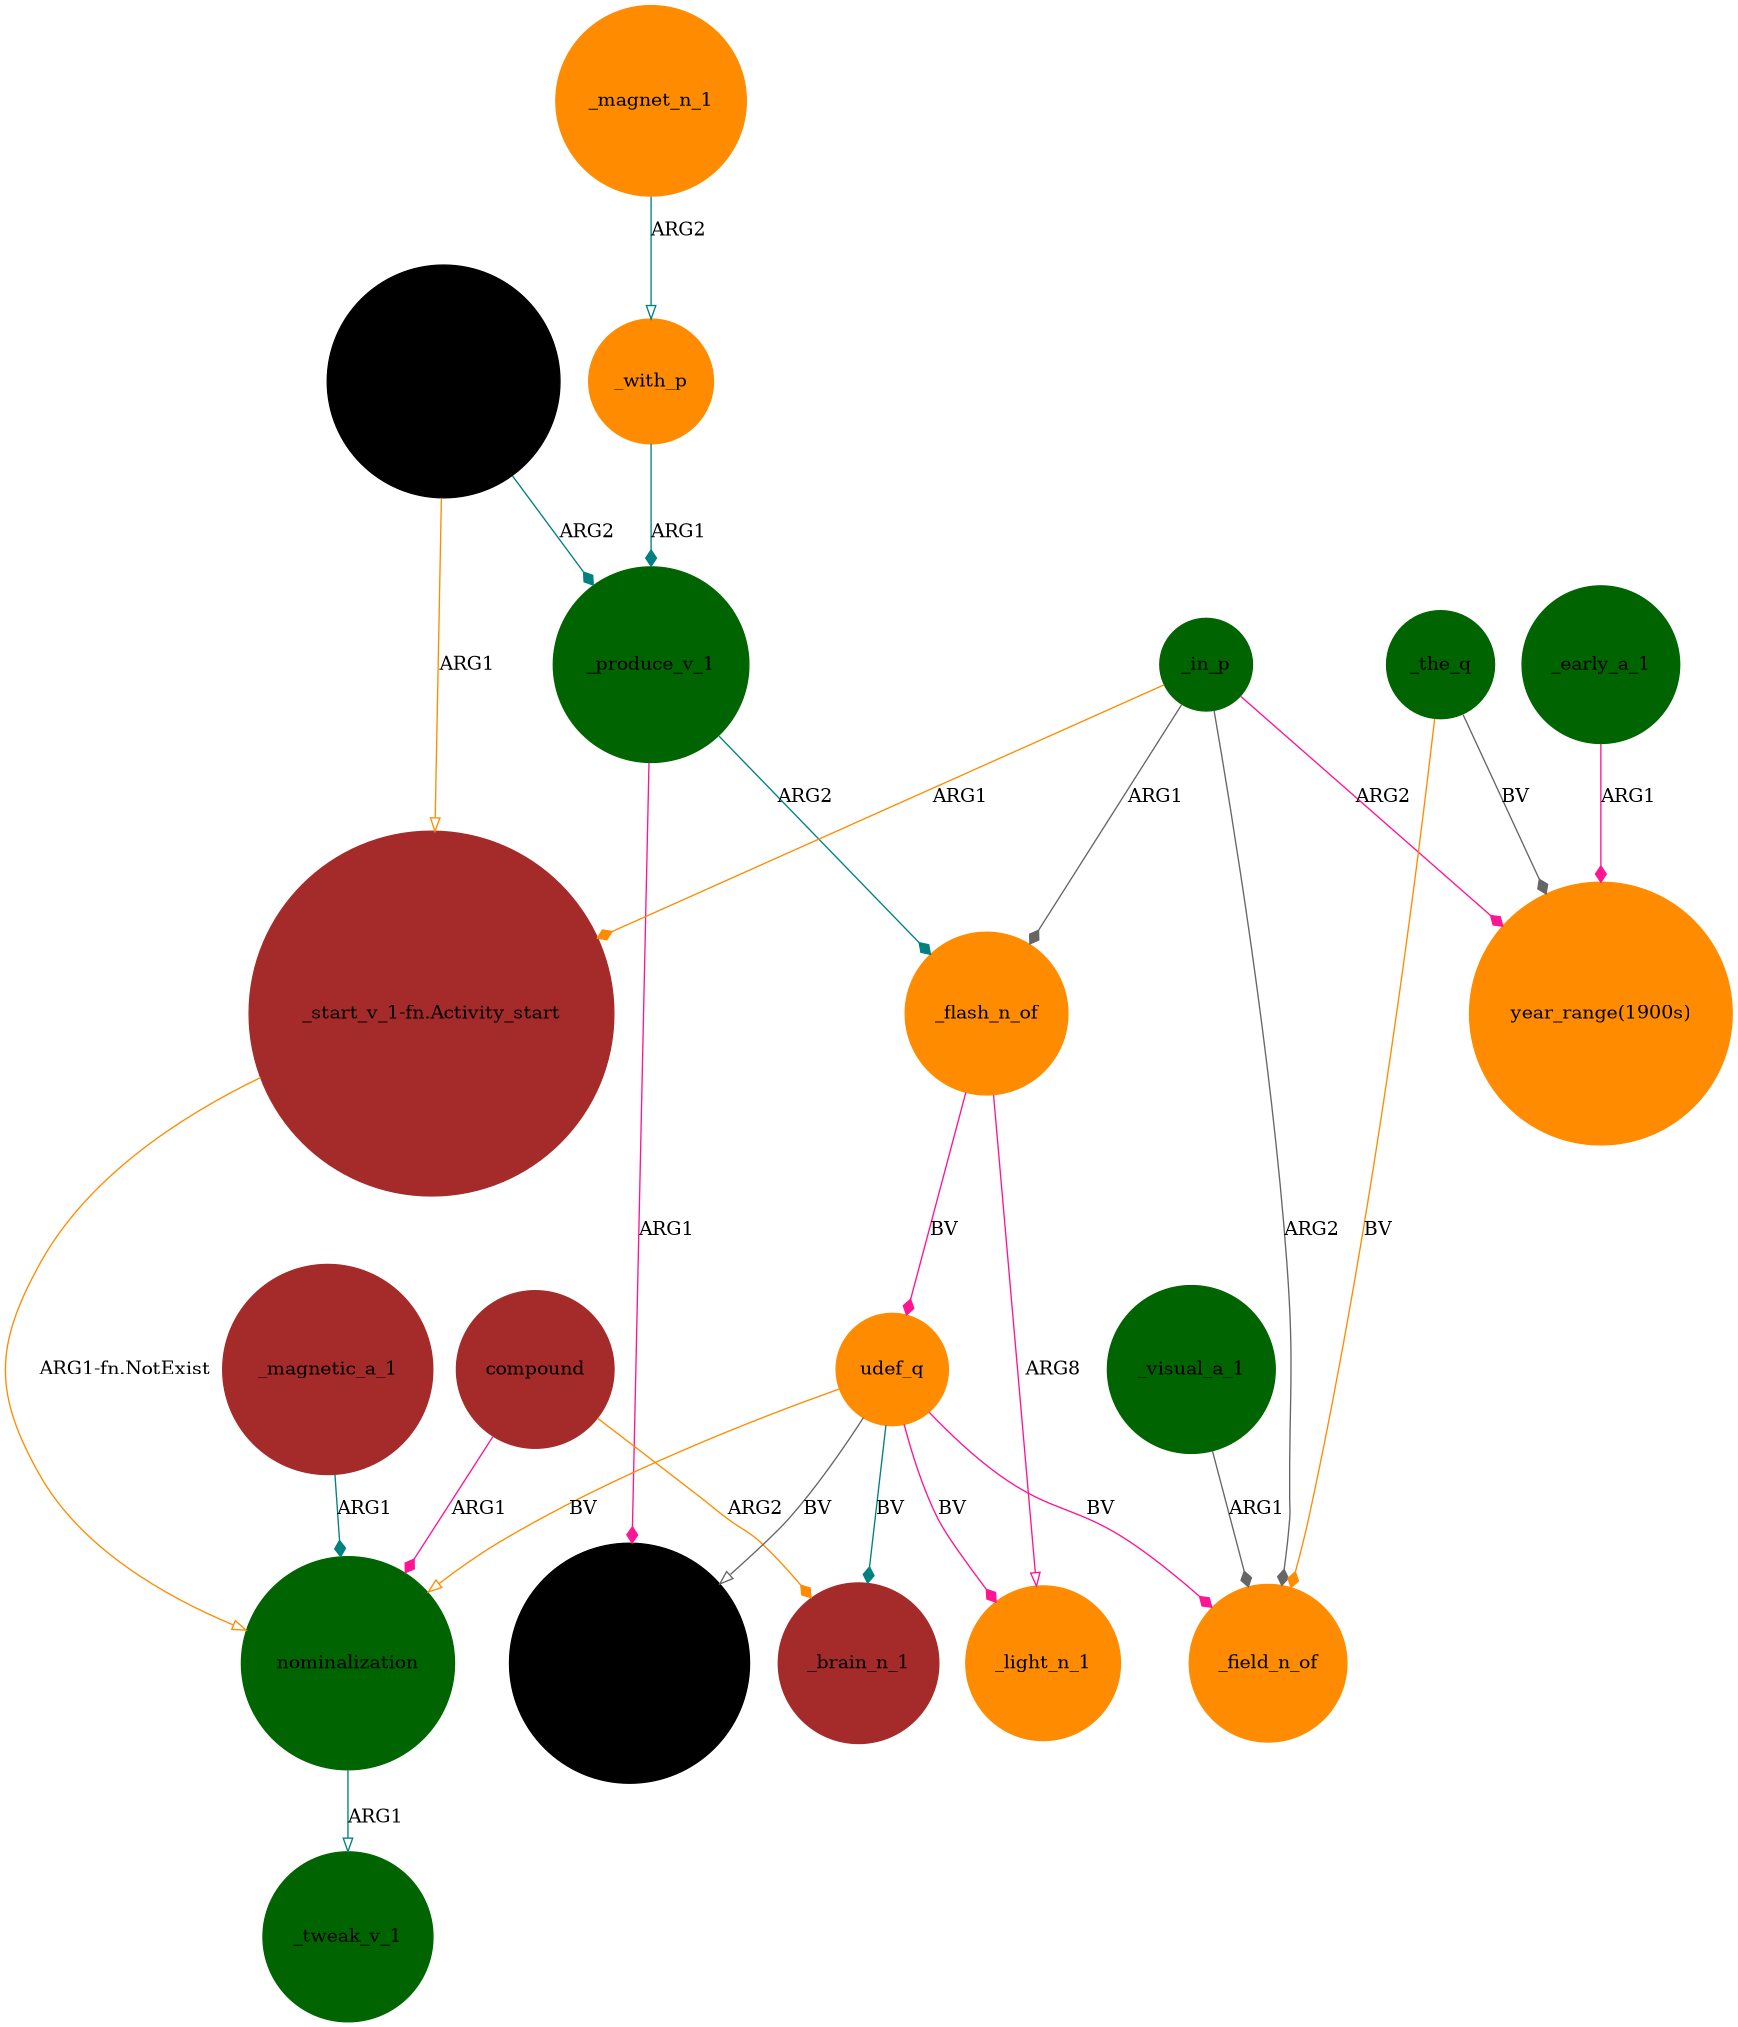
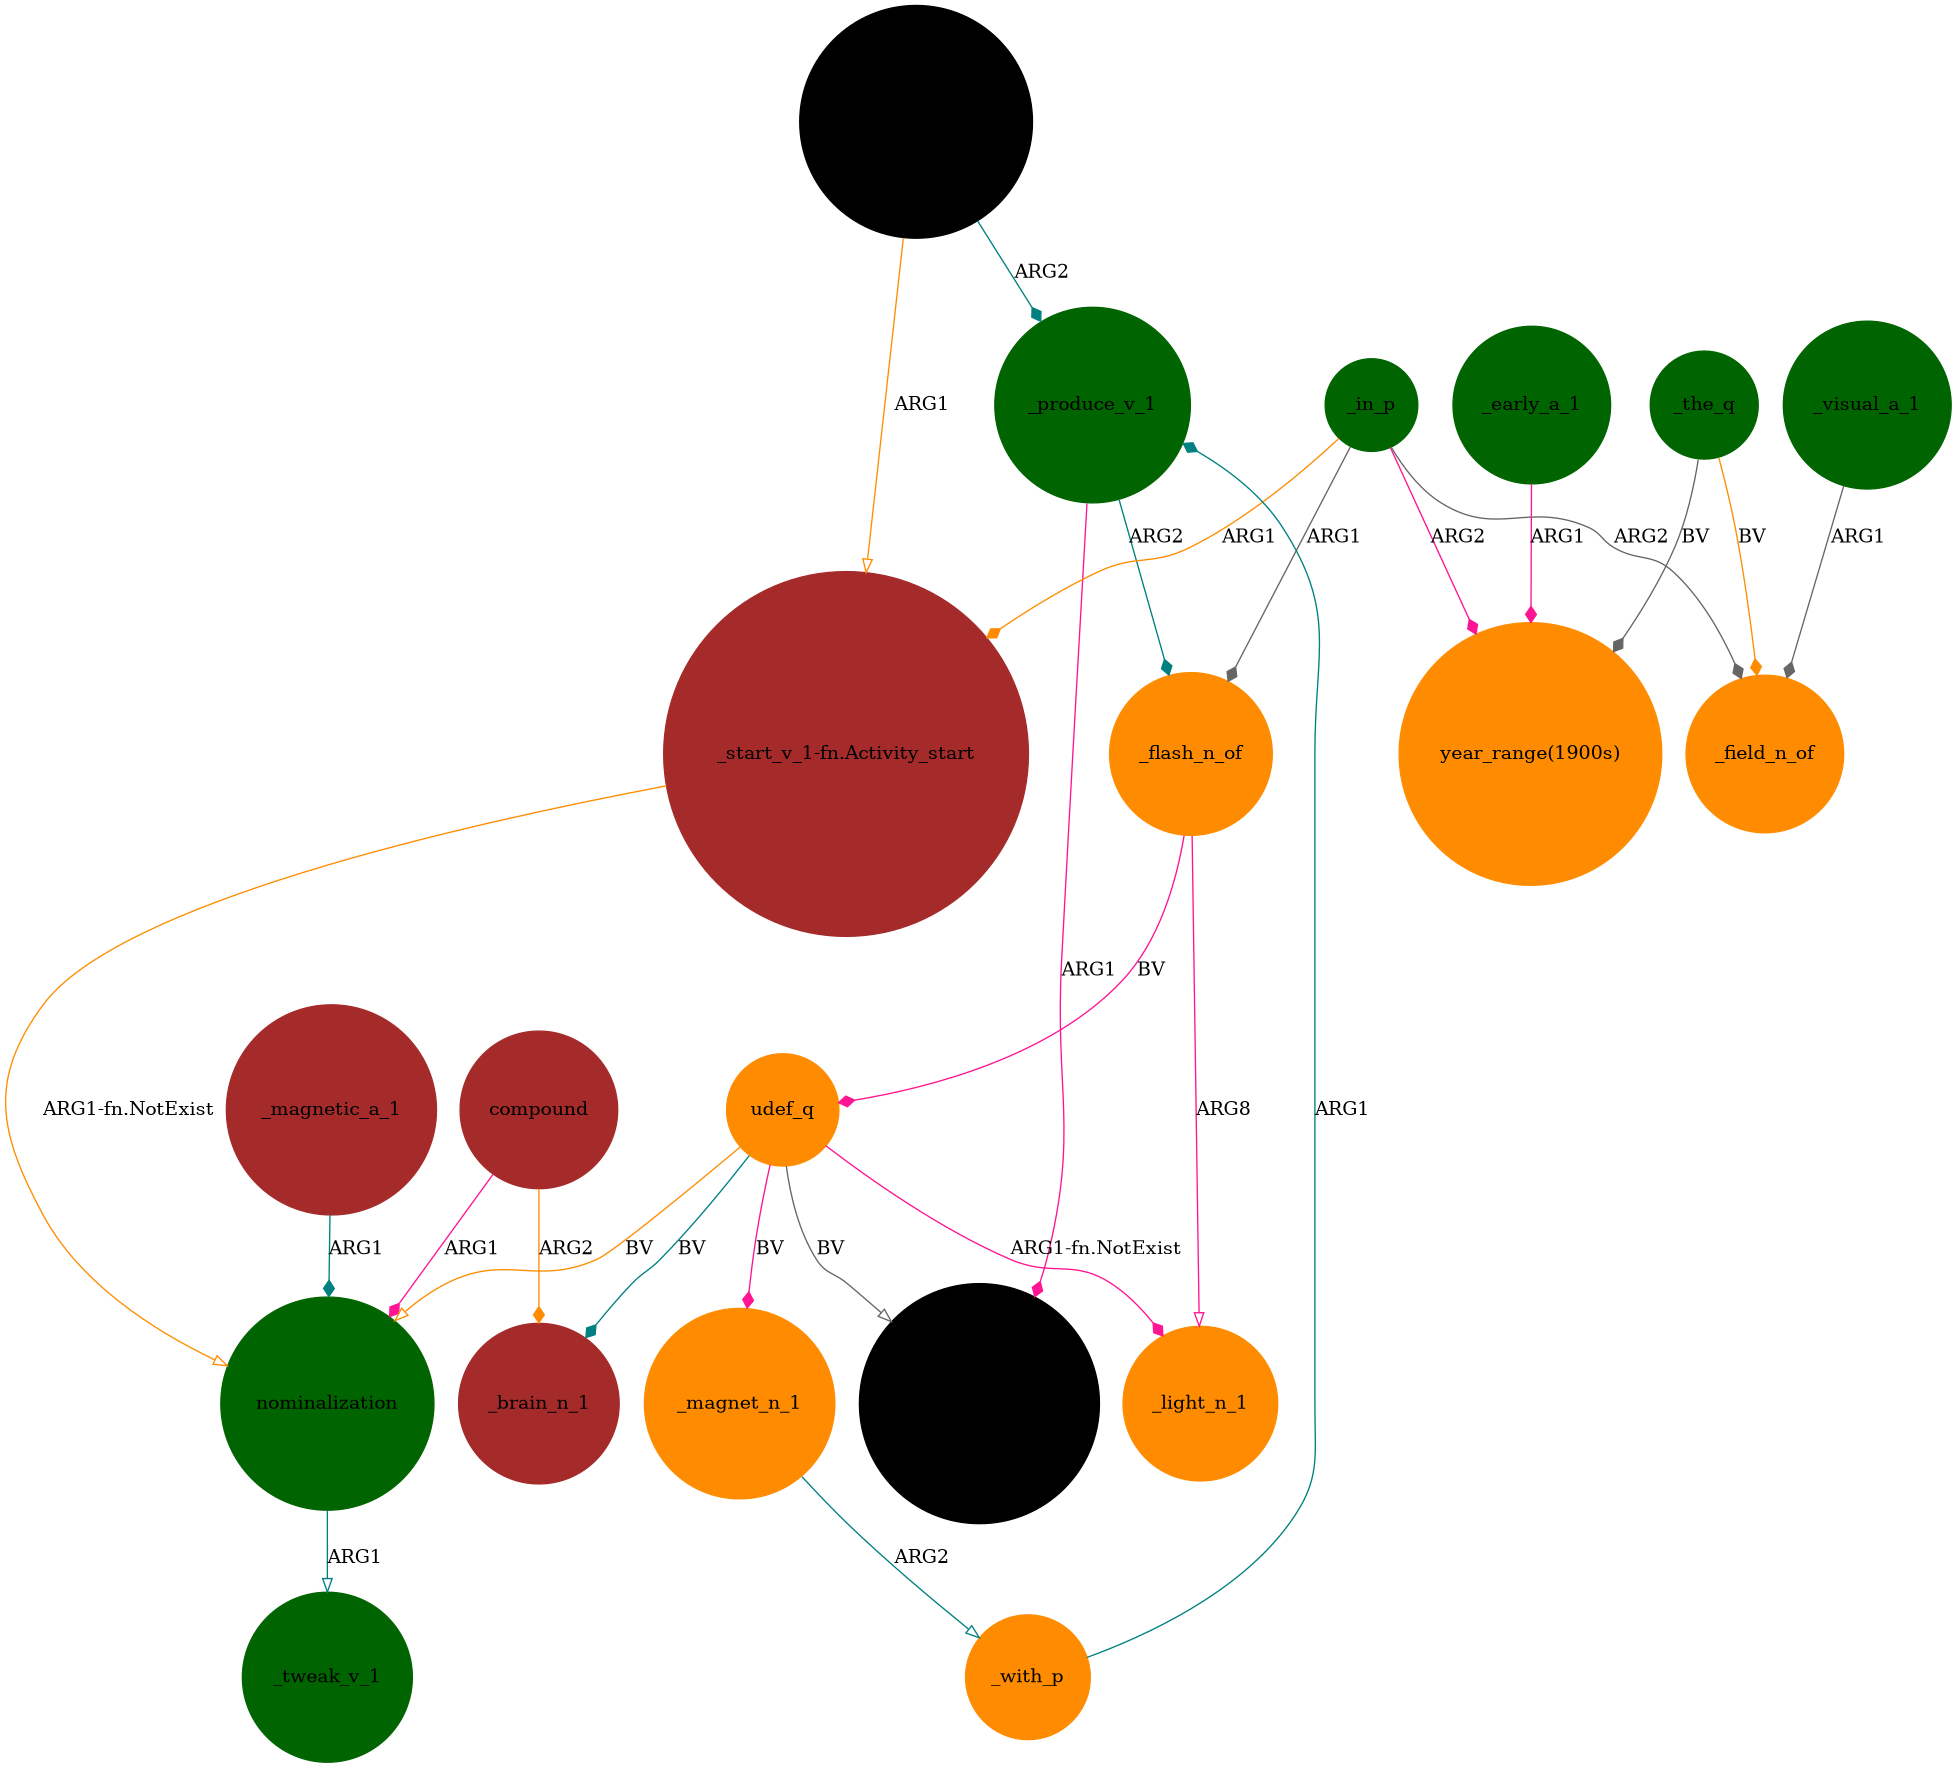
(1061, 1508) -> (758, 1228)
(952, 1509) -> (1096, 1249)
